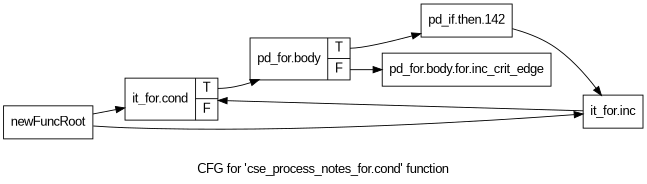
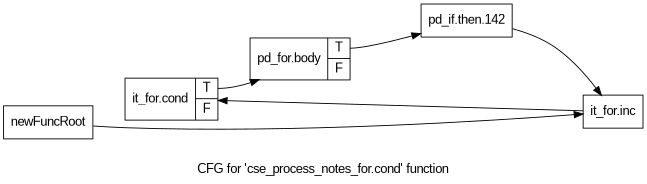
(467, 70) -> none
(104, 112) -> none
